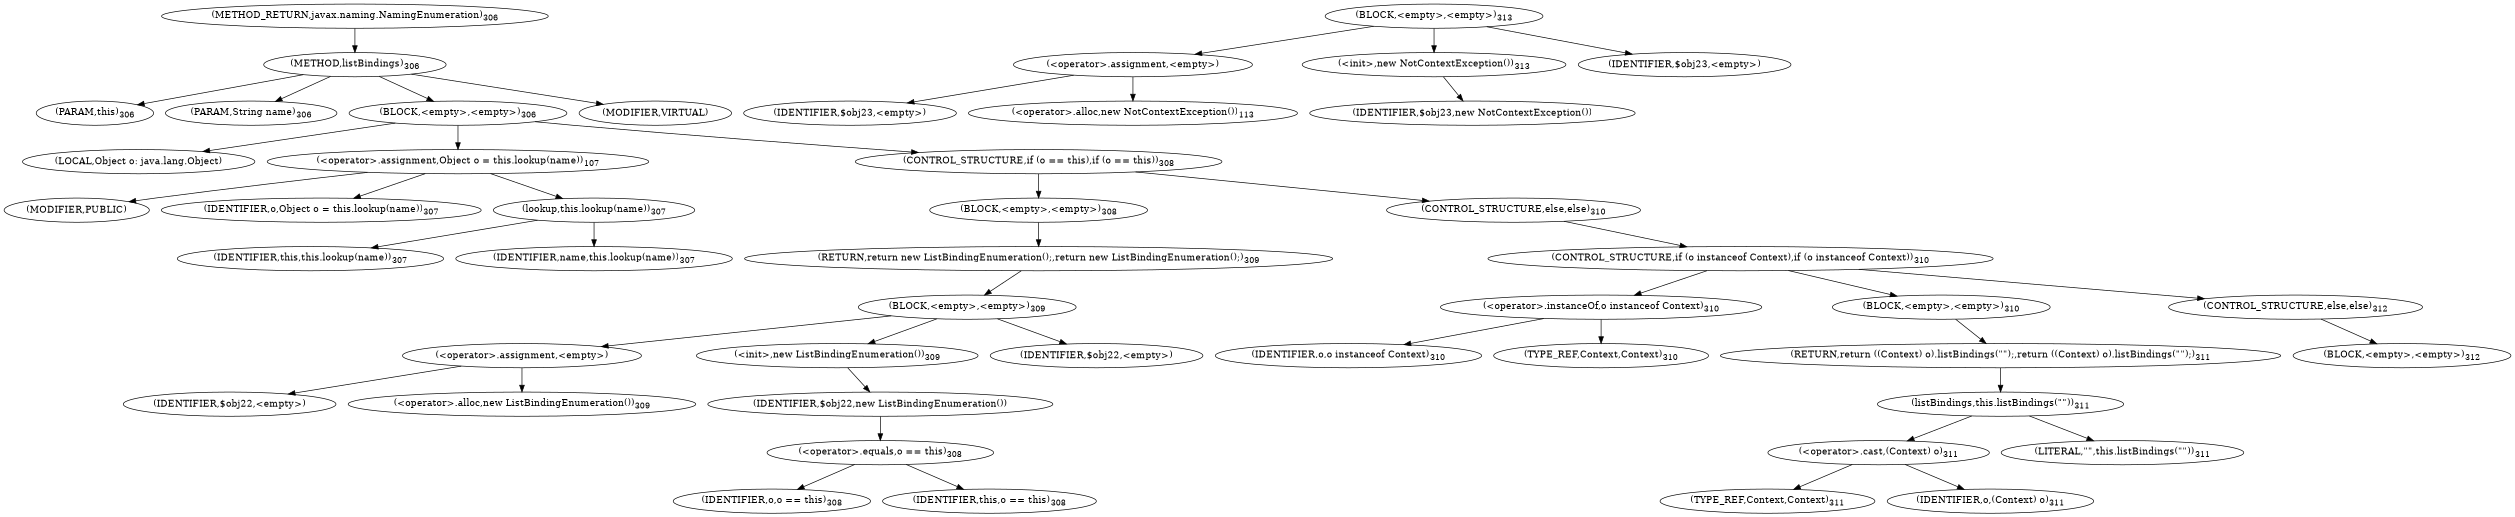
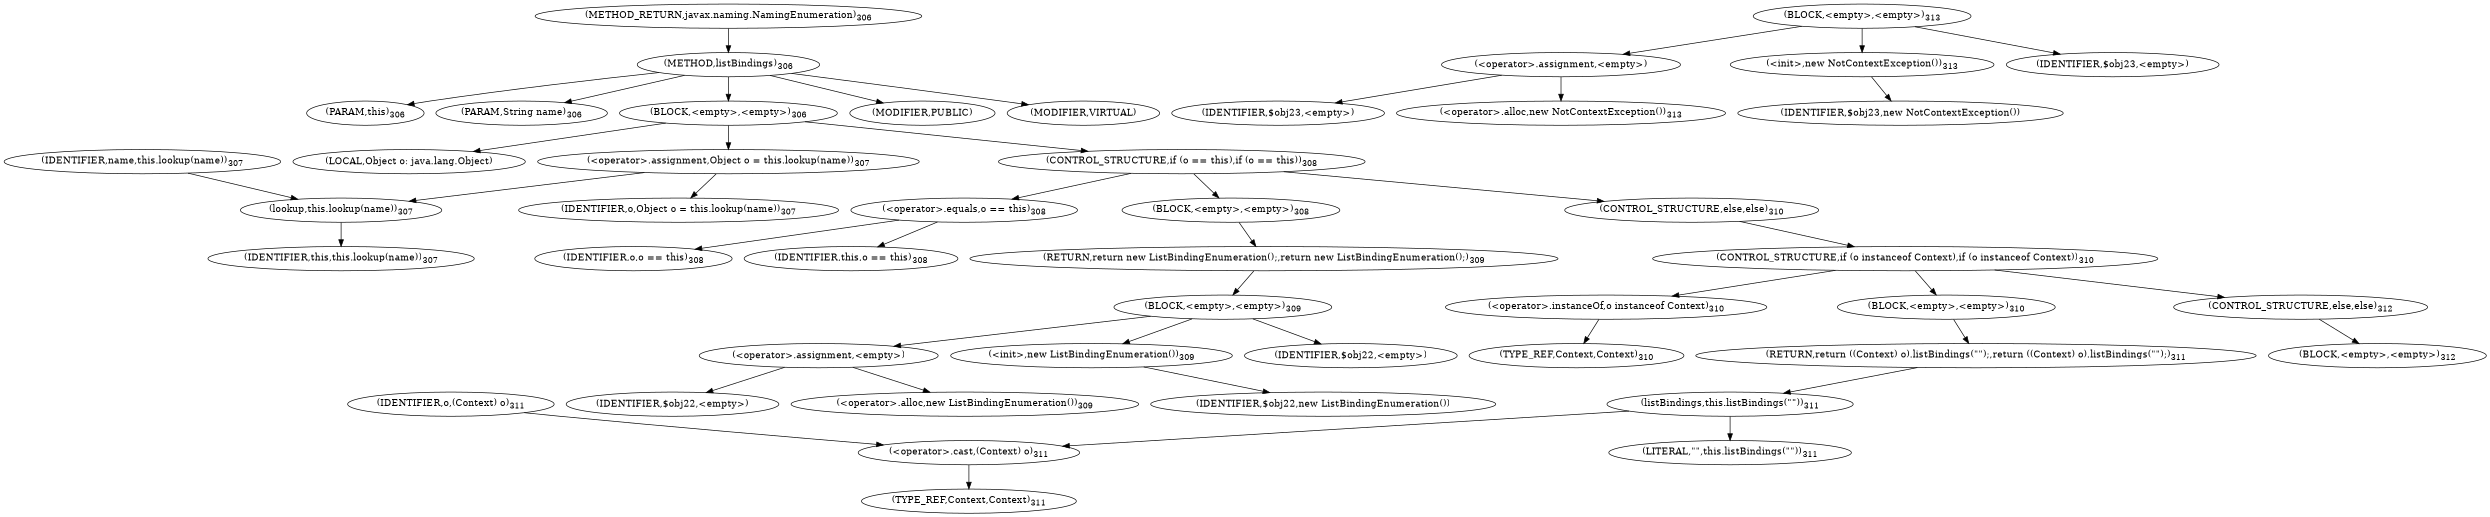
(1246, 112) -> (1675, 112)
(592, 161) -> (862, 161)
(252, 186) -> (823, 88)
(594, 231) -> (240, 185)
(1349, 356) -> none
(880, 425) -> (1075, 185)
(1932, 476) -> (700, 429)
